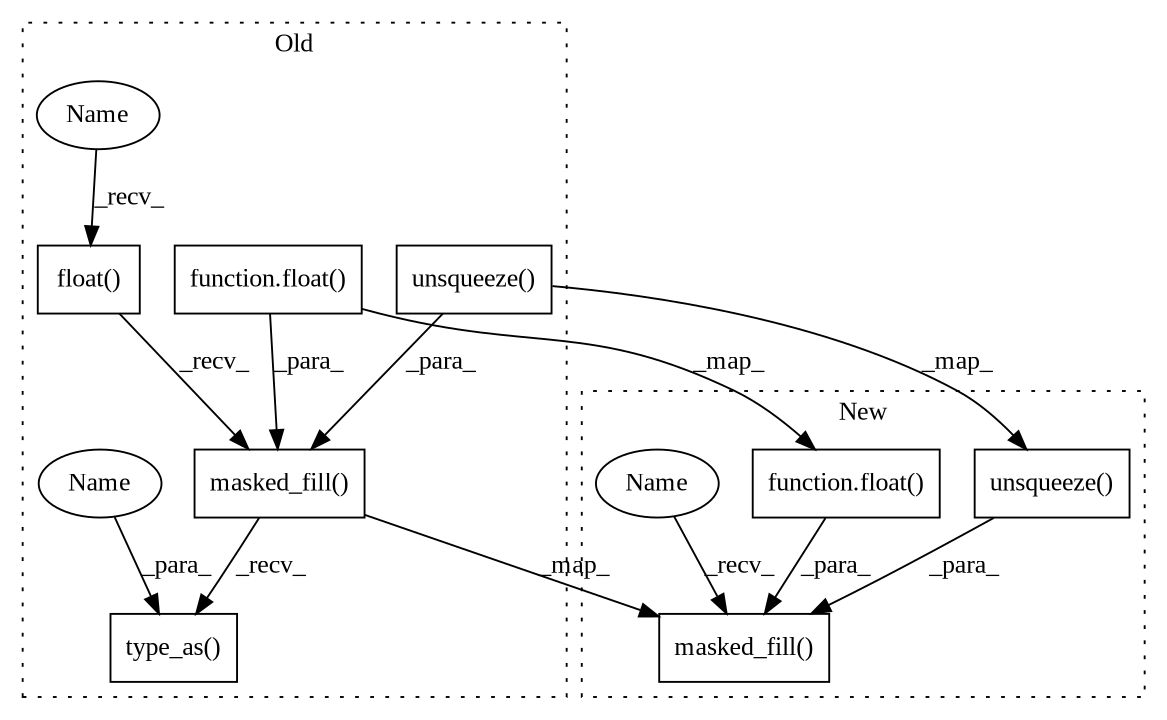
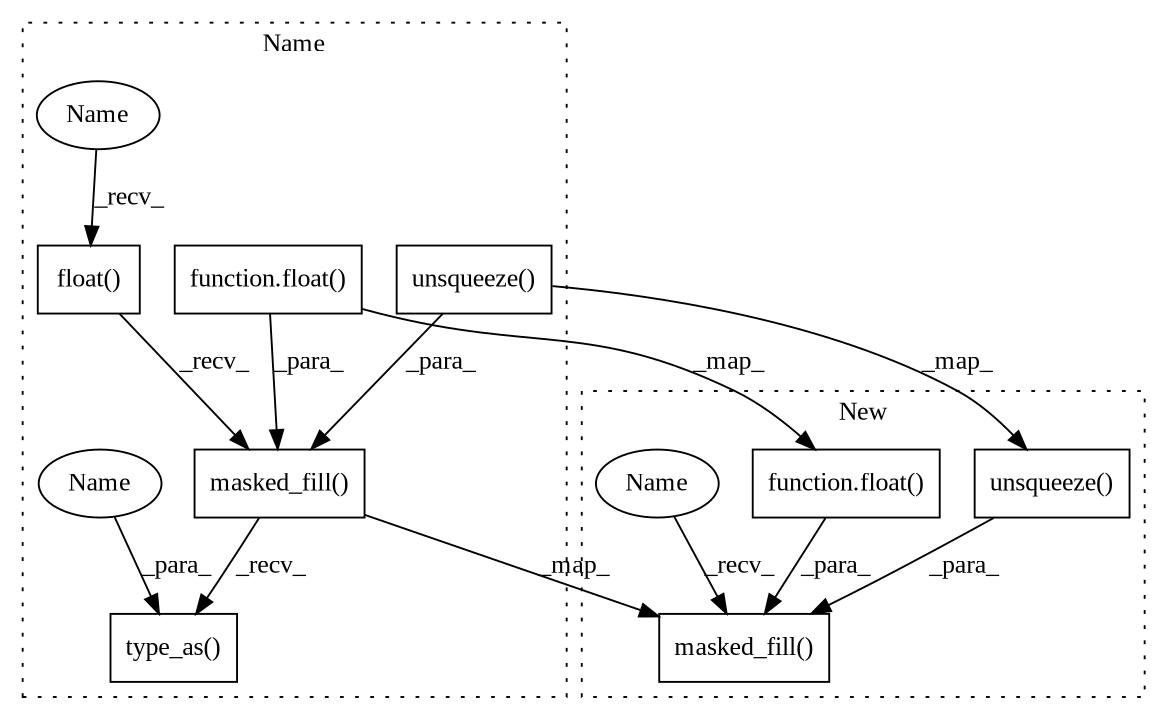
(295, 44) -> (295, 44)
